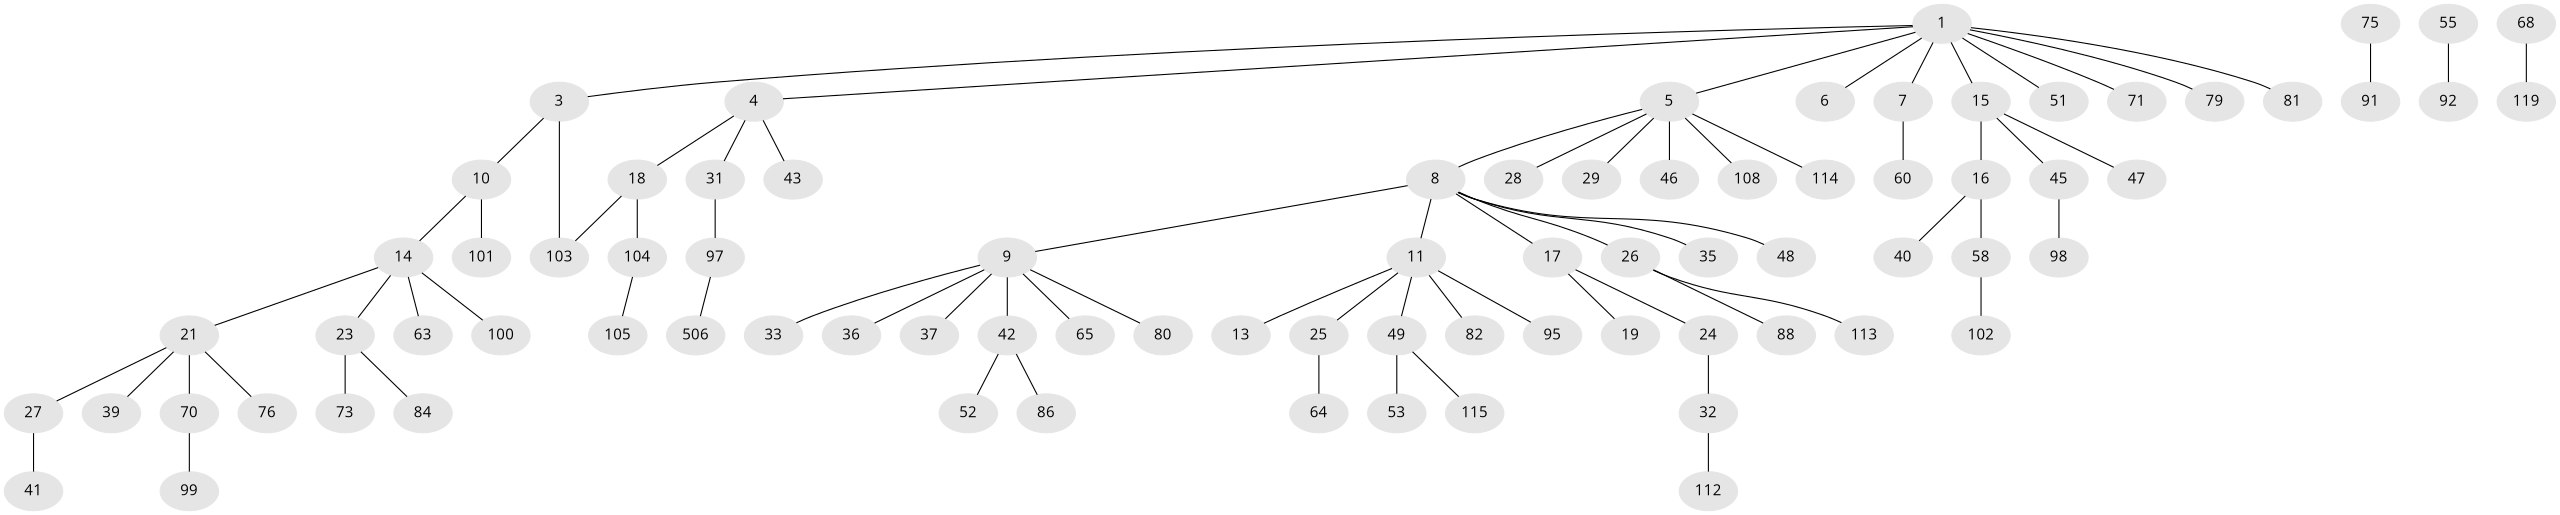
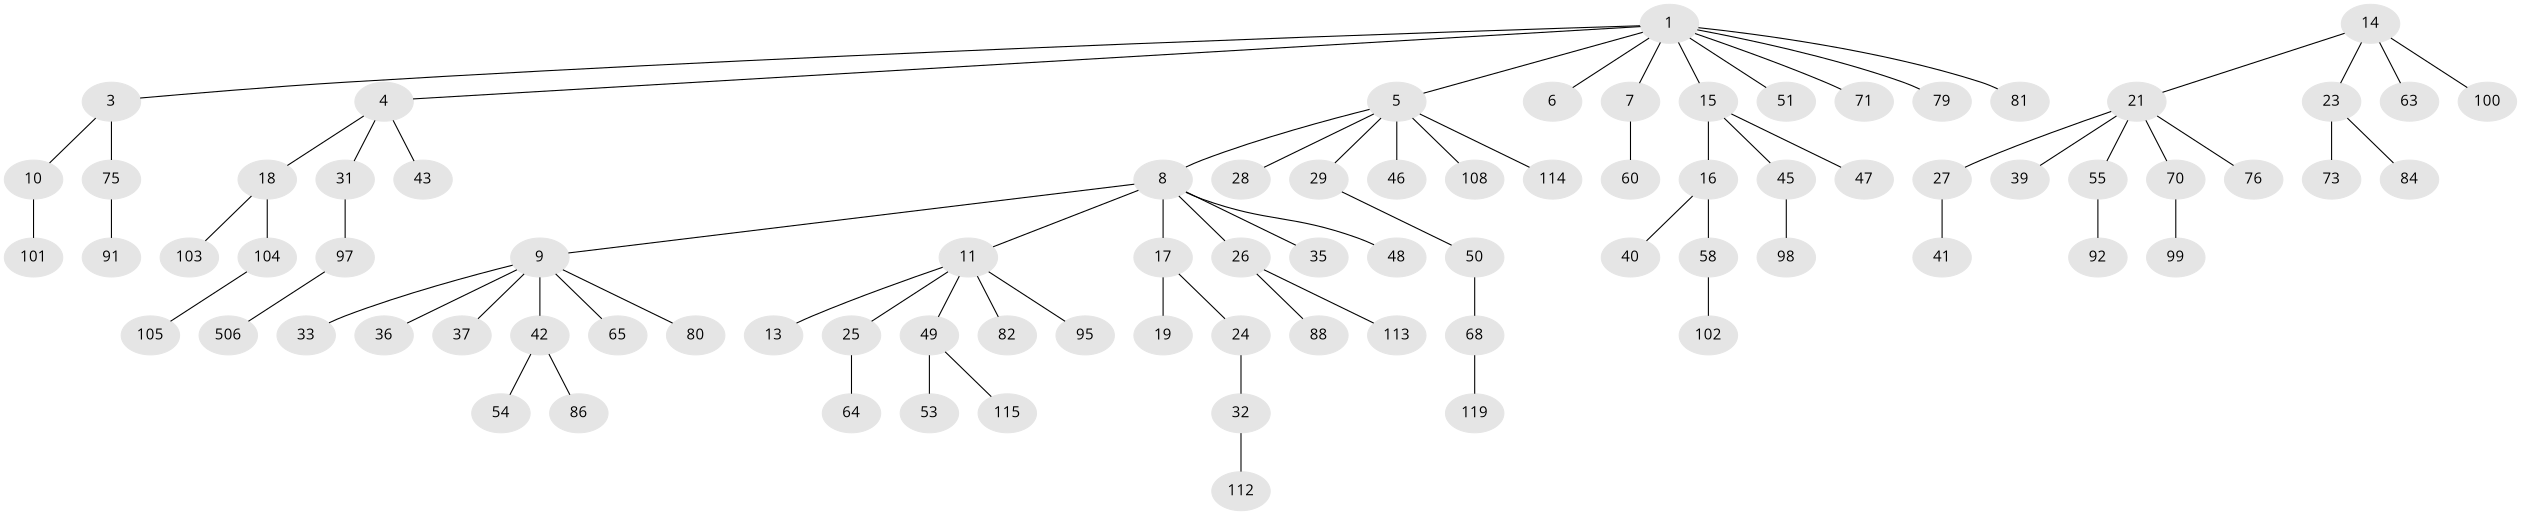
none -> (2117, 141)
(559, 180) -> (111, 141)
(443, 218) -> none
none -> (1475, 258)
(968, 413) -> (501, 413)
